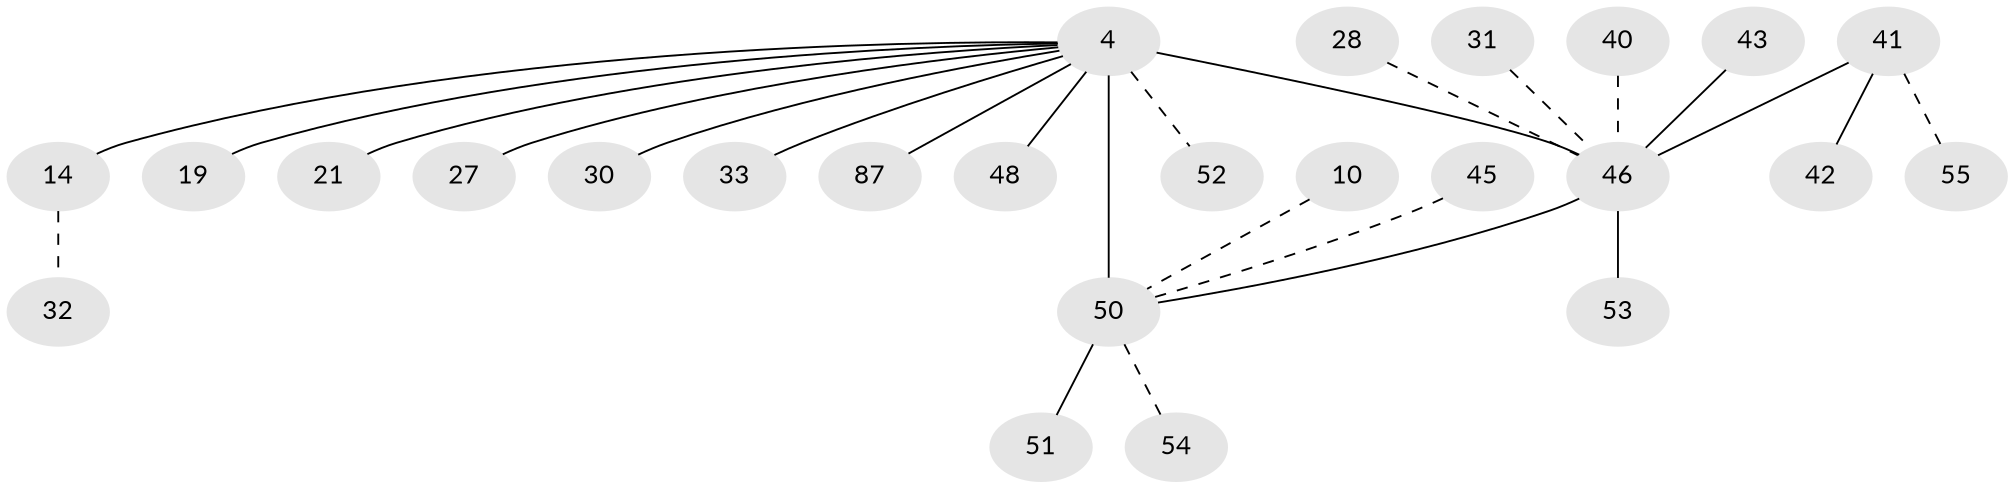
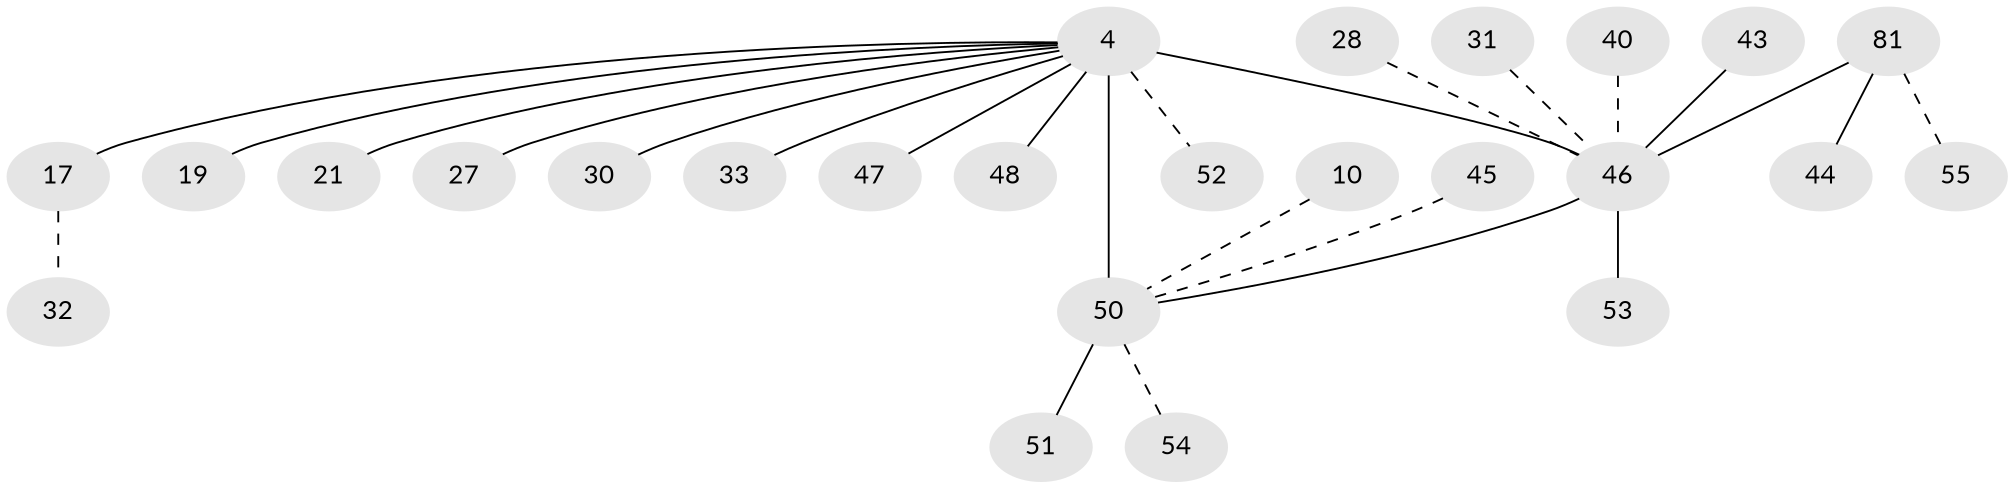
(1889, 41) -> (1889, 41)
(58, 177) -> (58, 177)
(870, 177) -> (870, 177)
(1821, 177) -> (1821, 177)
